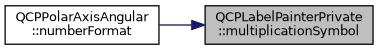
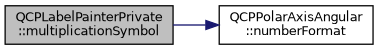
(175, 25) -> (189, 25)
